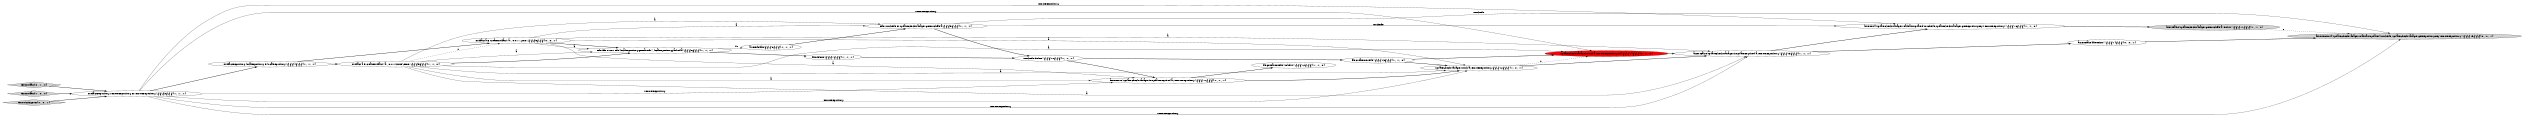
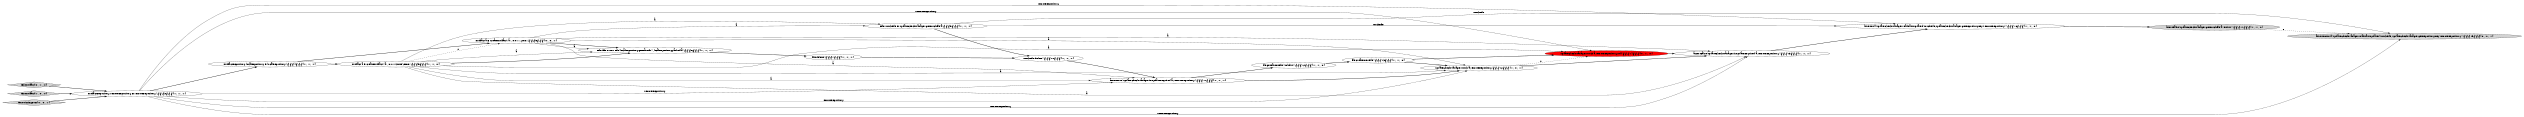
(2107, 43) -> none
(771, 47) -> none
(1212, 59) -> (1337, 63)
